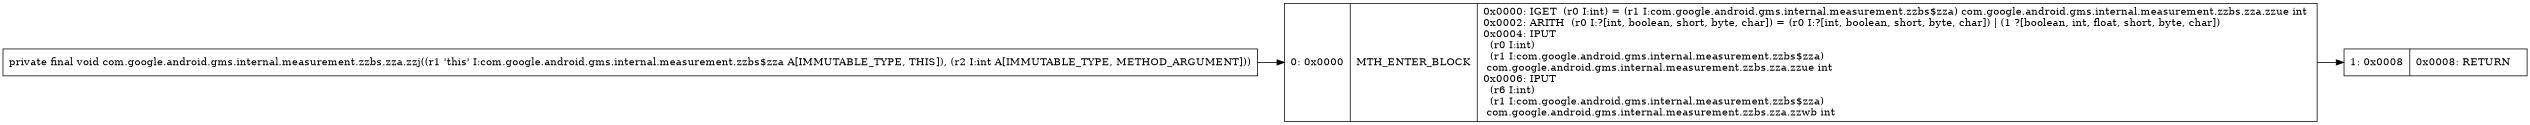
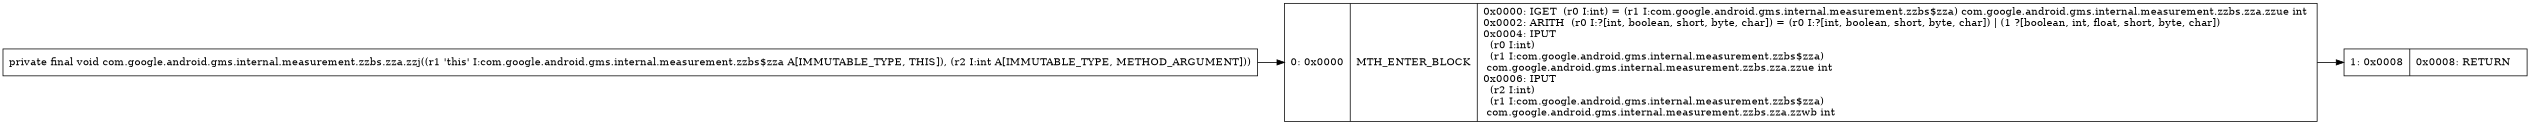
(1509, 90) -> (1509, 90)
